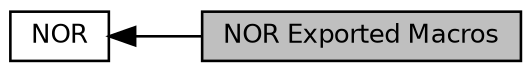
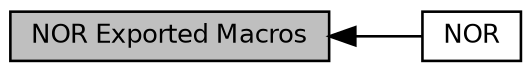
(168, 36) -> (389, 36)
